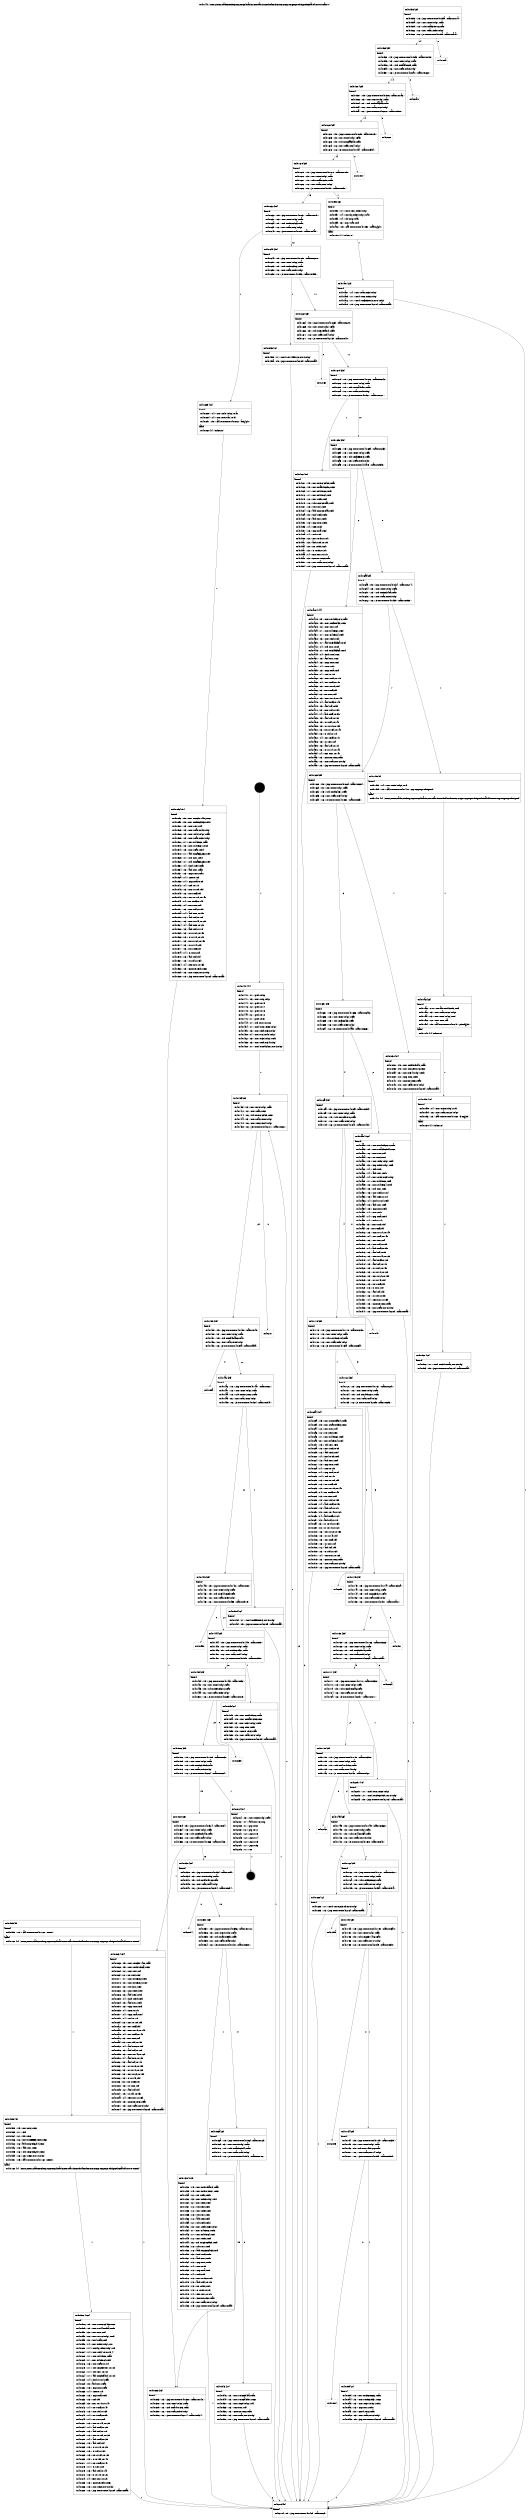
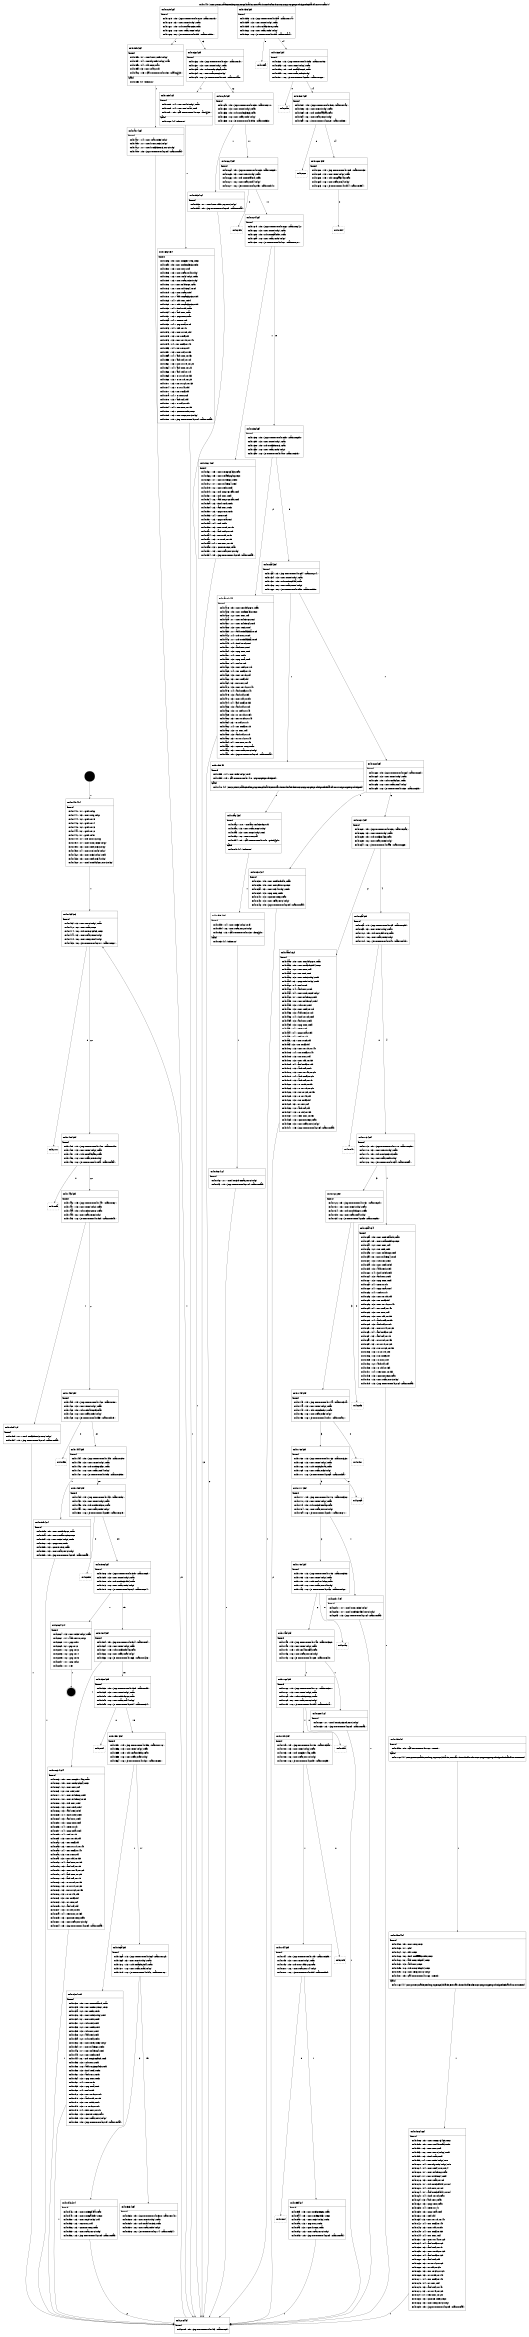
(335, 156) -> none
(168, 1683) -> (191, 1370)
